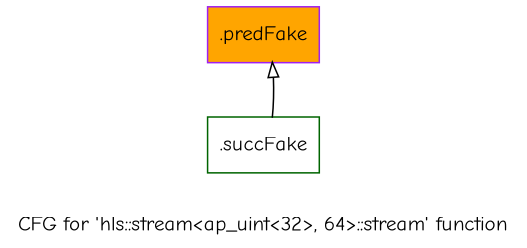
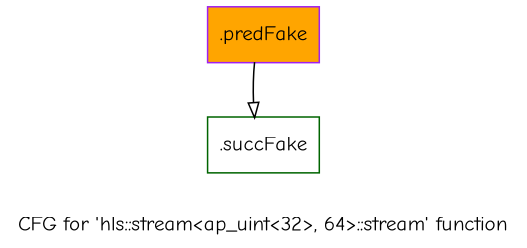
(274, 98) -> (253, 82)
